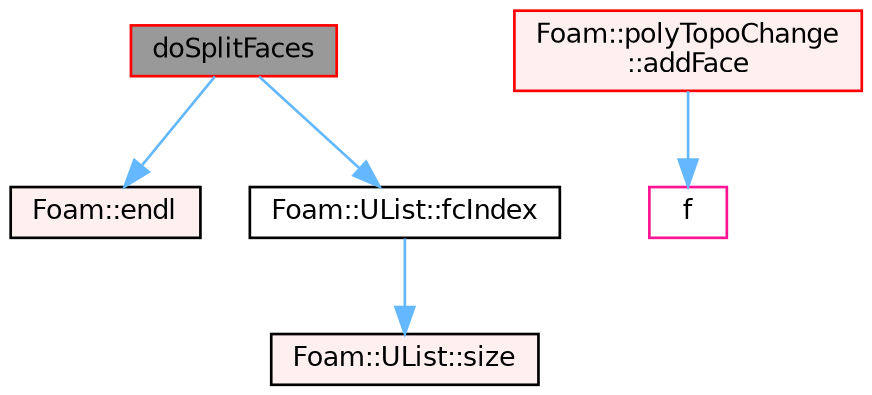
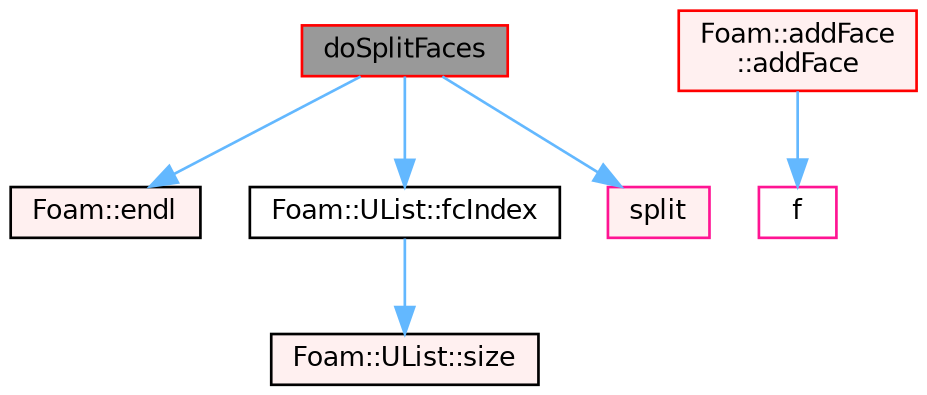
(688, 51) -> (798, 51)
none -> (659, 212)
